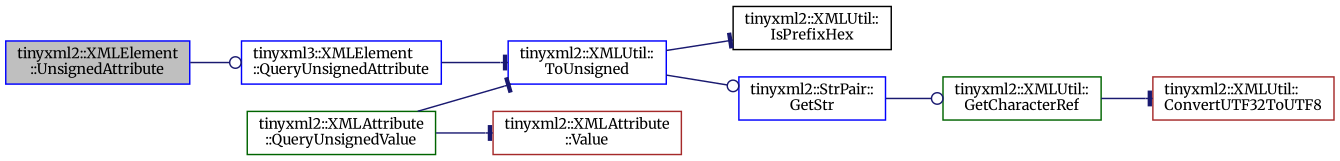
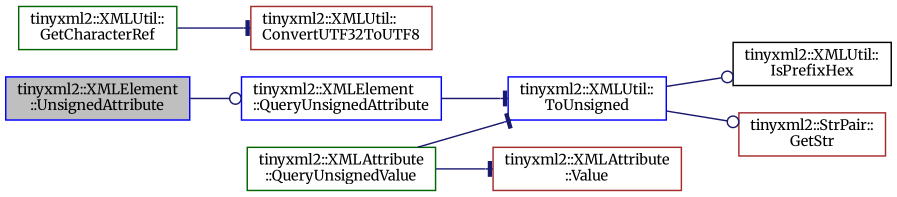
(696, 46) -> (694, 82)
(341, 63) -> (341, 98)
(812, 98) -> (812, 134)
(909, 98) -> none
